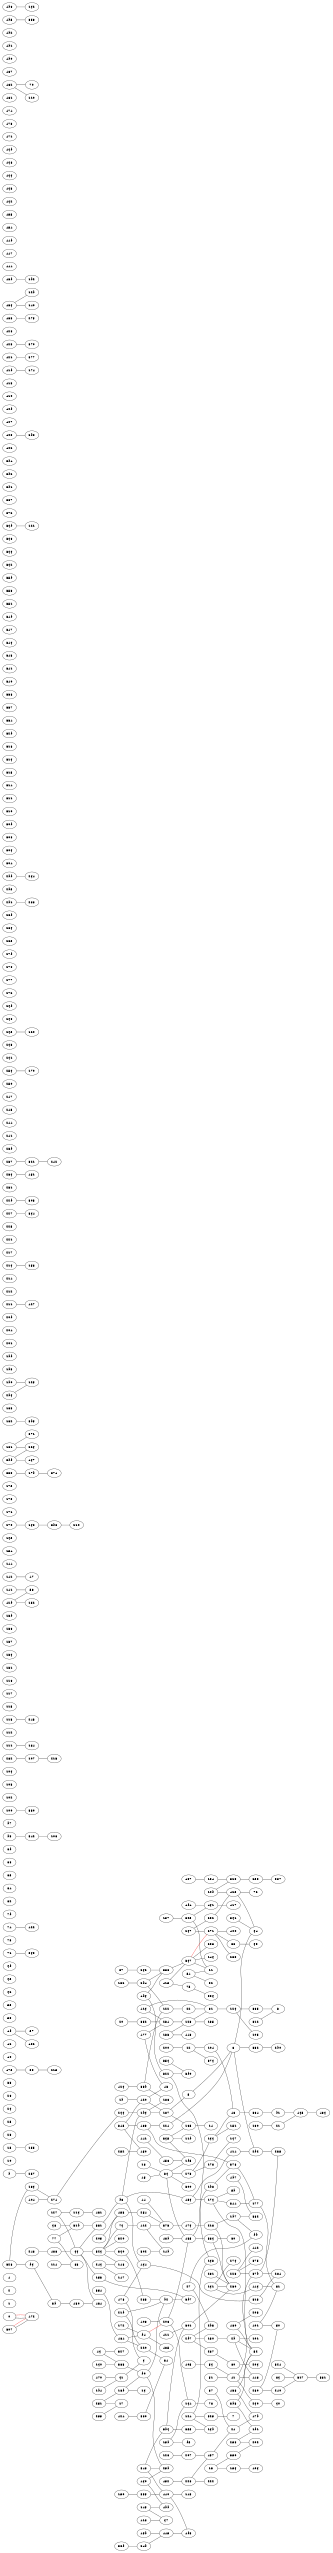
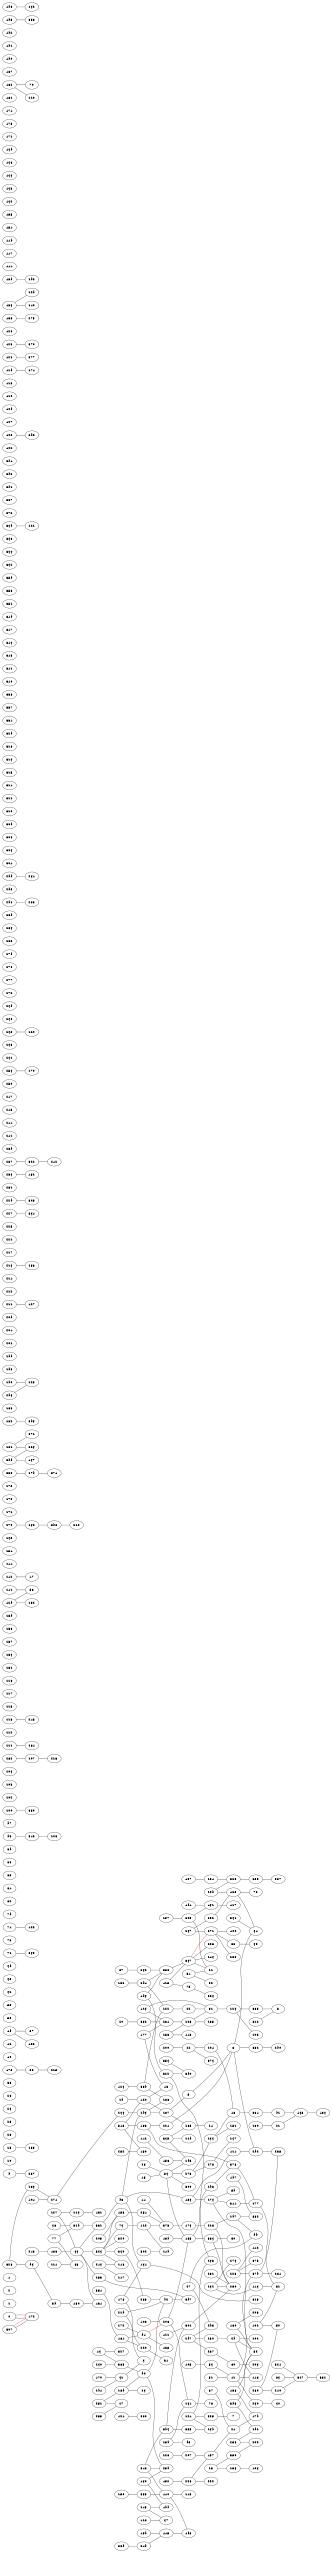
(266, 2288) -> none
(155, 2389) -> none
